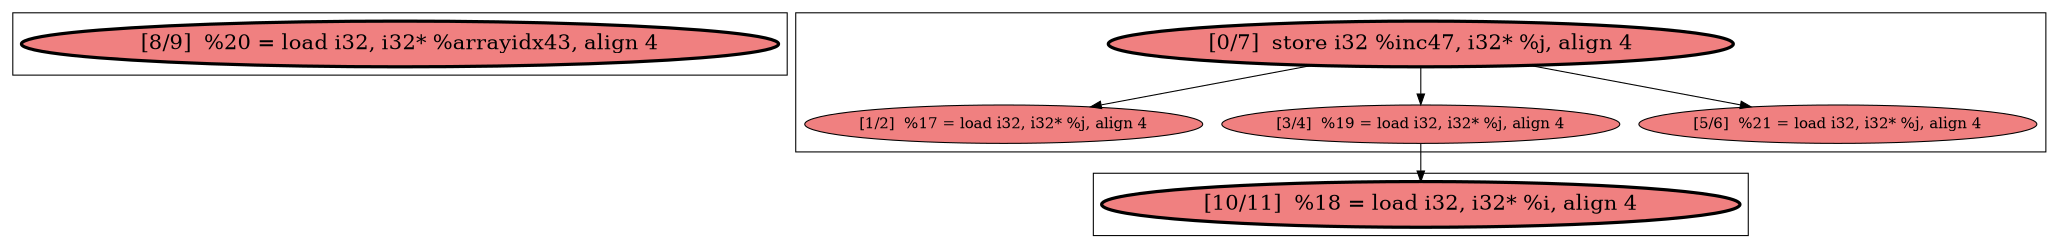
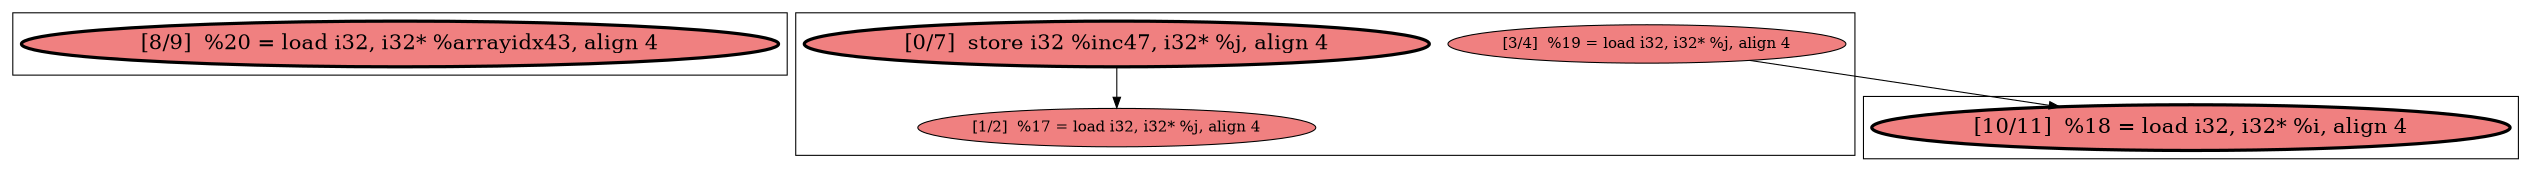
(1421, 80) -> none
(1838, 124) -> none
